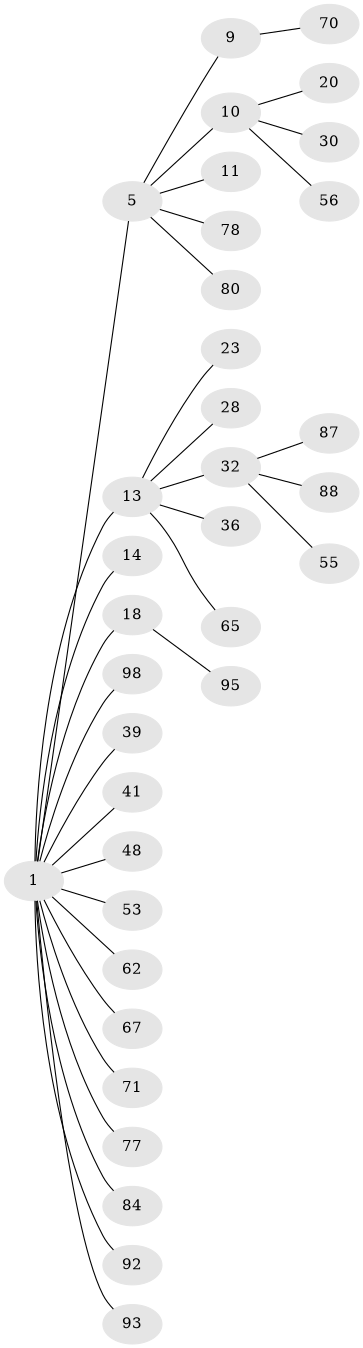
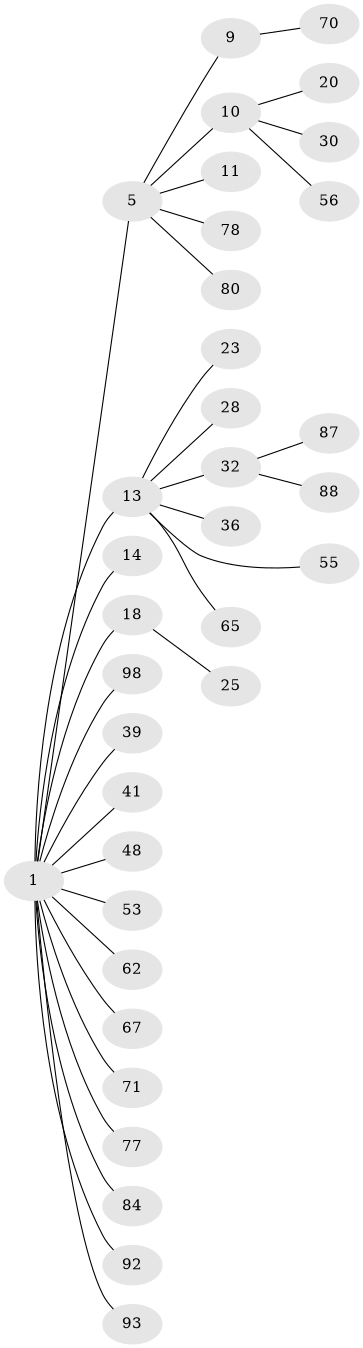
(280, 516) -> (217, 561)
(231, 686) -> (231, 686)
